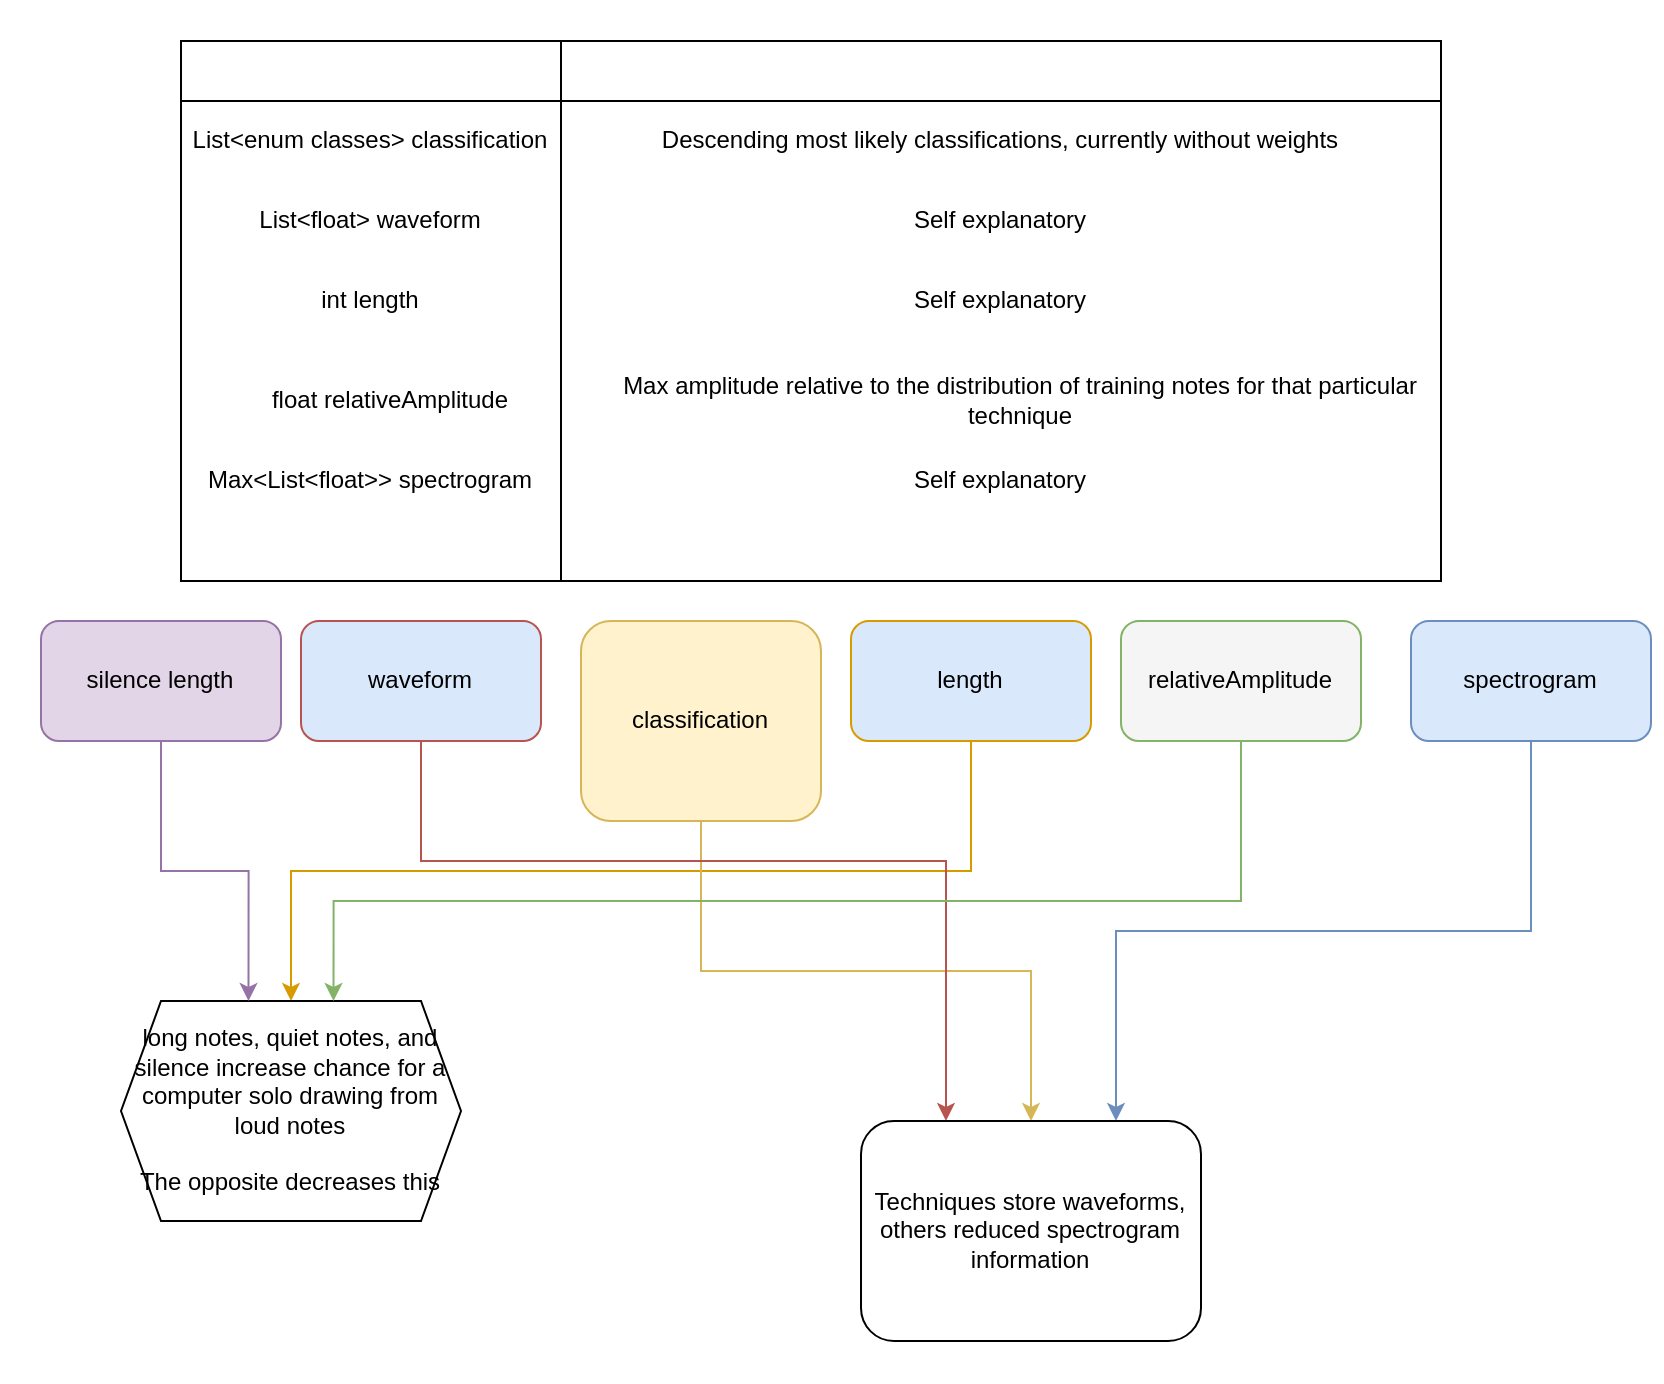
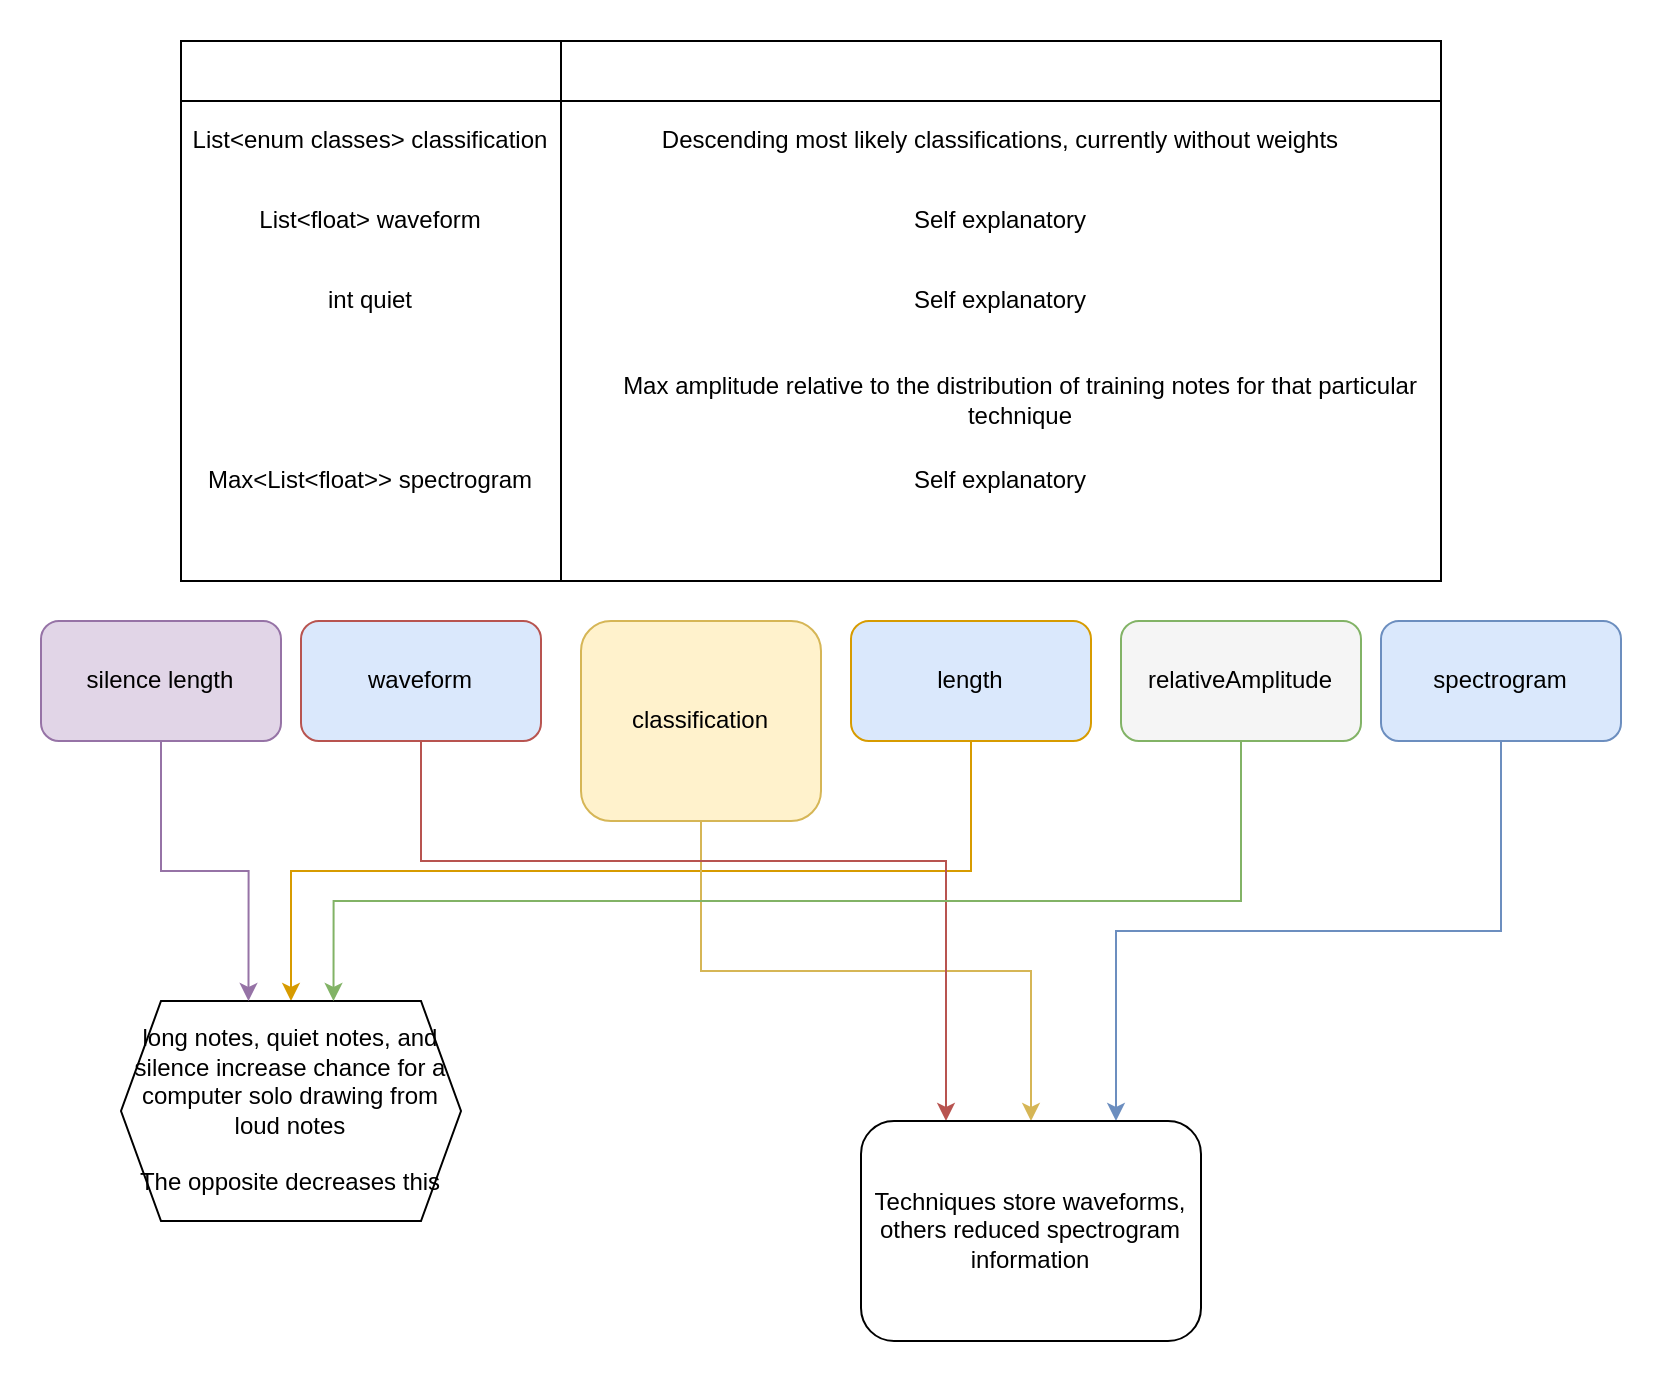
(371, 301) -> (371, 301)
(391, 401) -> none
(1531, 681) -> (1501, 681)
